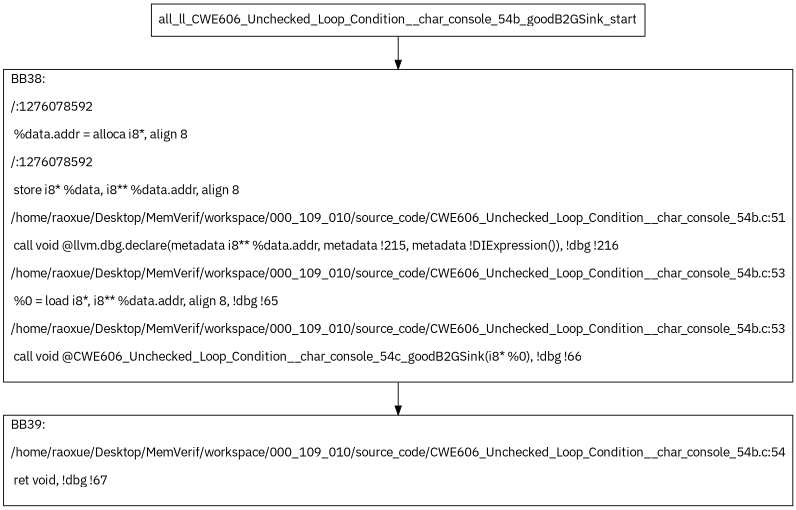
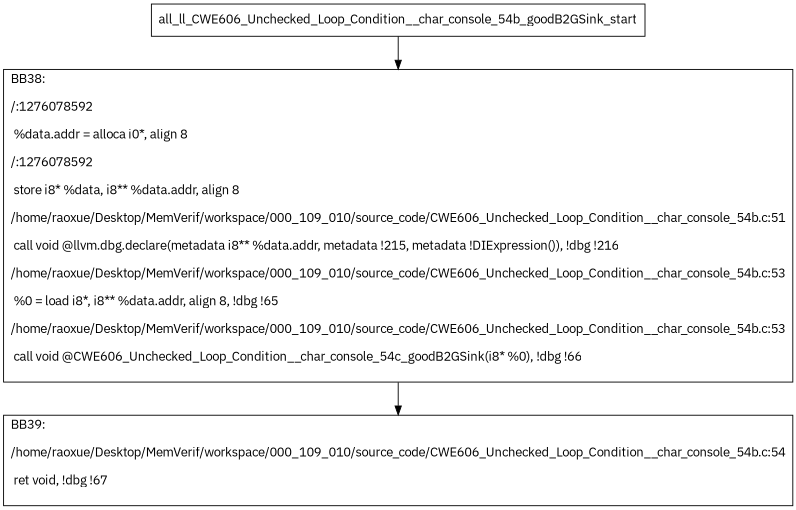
(99, 135) -> (99, 135)
